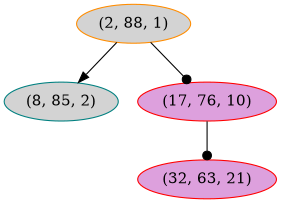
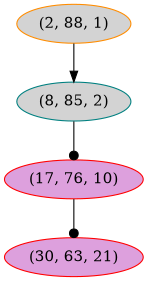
(167, 59) -> (74, 136)
(207, 179) -> (74, 257)
